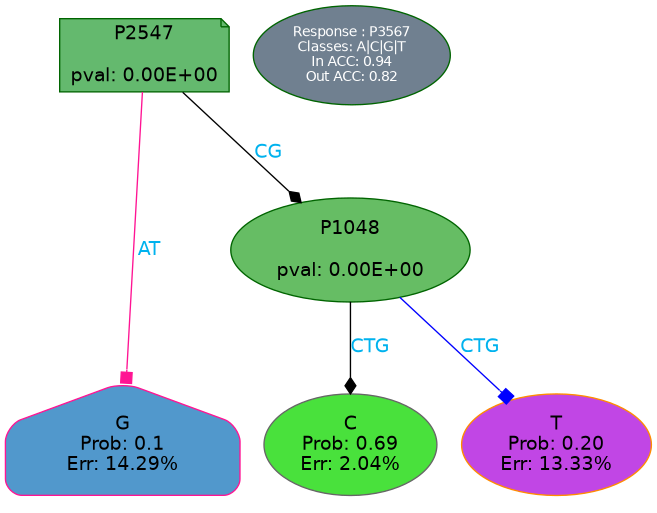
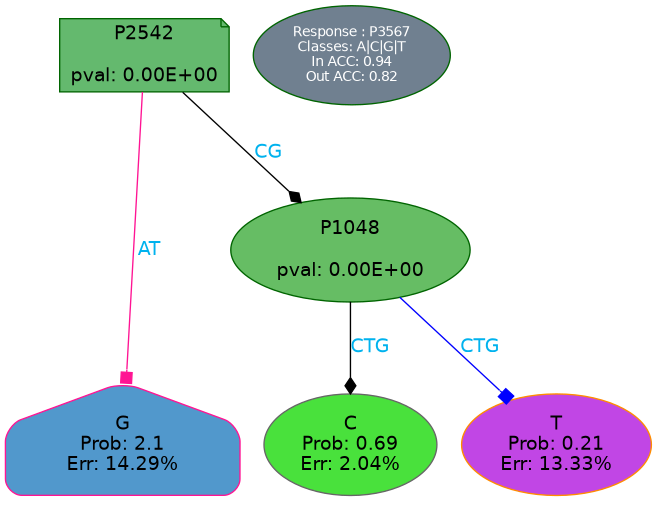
(144, 55) -> (144, 55)
(123, 445) -> (123, 445)
(556, 445) -> (556, 445)
